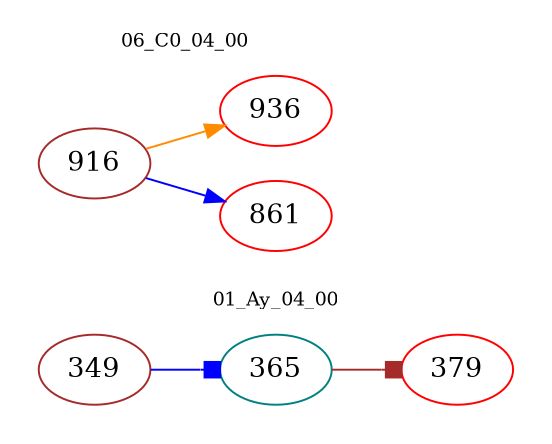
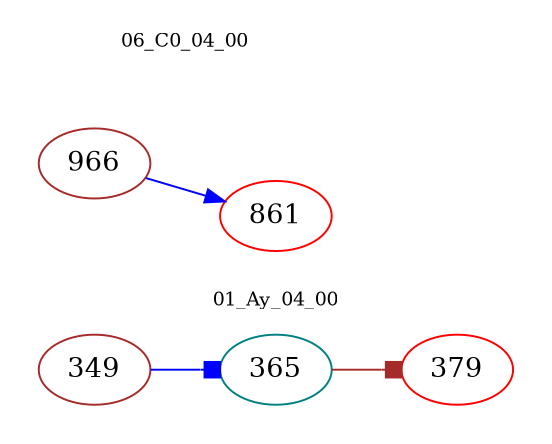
(276, 111) -> none
(95, 163) -> (95, 163)
